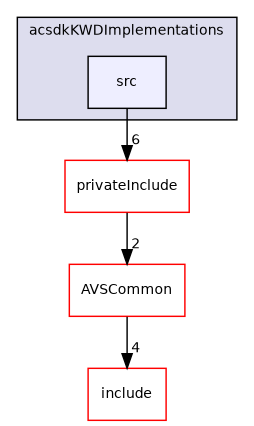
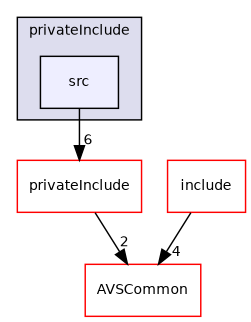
(127, 31) -> (79, 31)
(127, 335) -> (179, 232)
